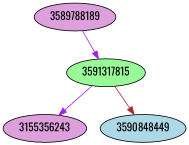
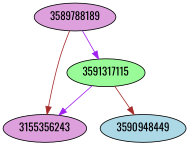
none -> (57, 68)
(106, 73) -> (106, 73)
(143, 128) -> (143, 128)
